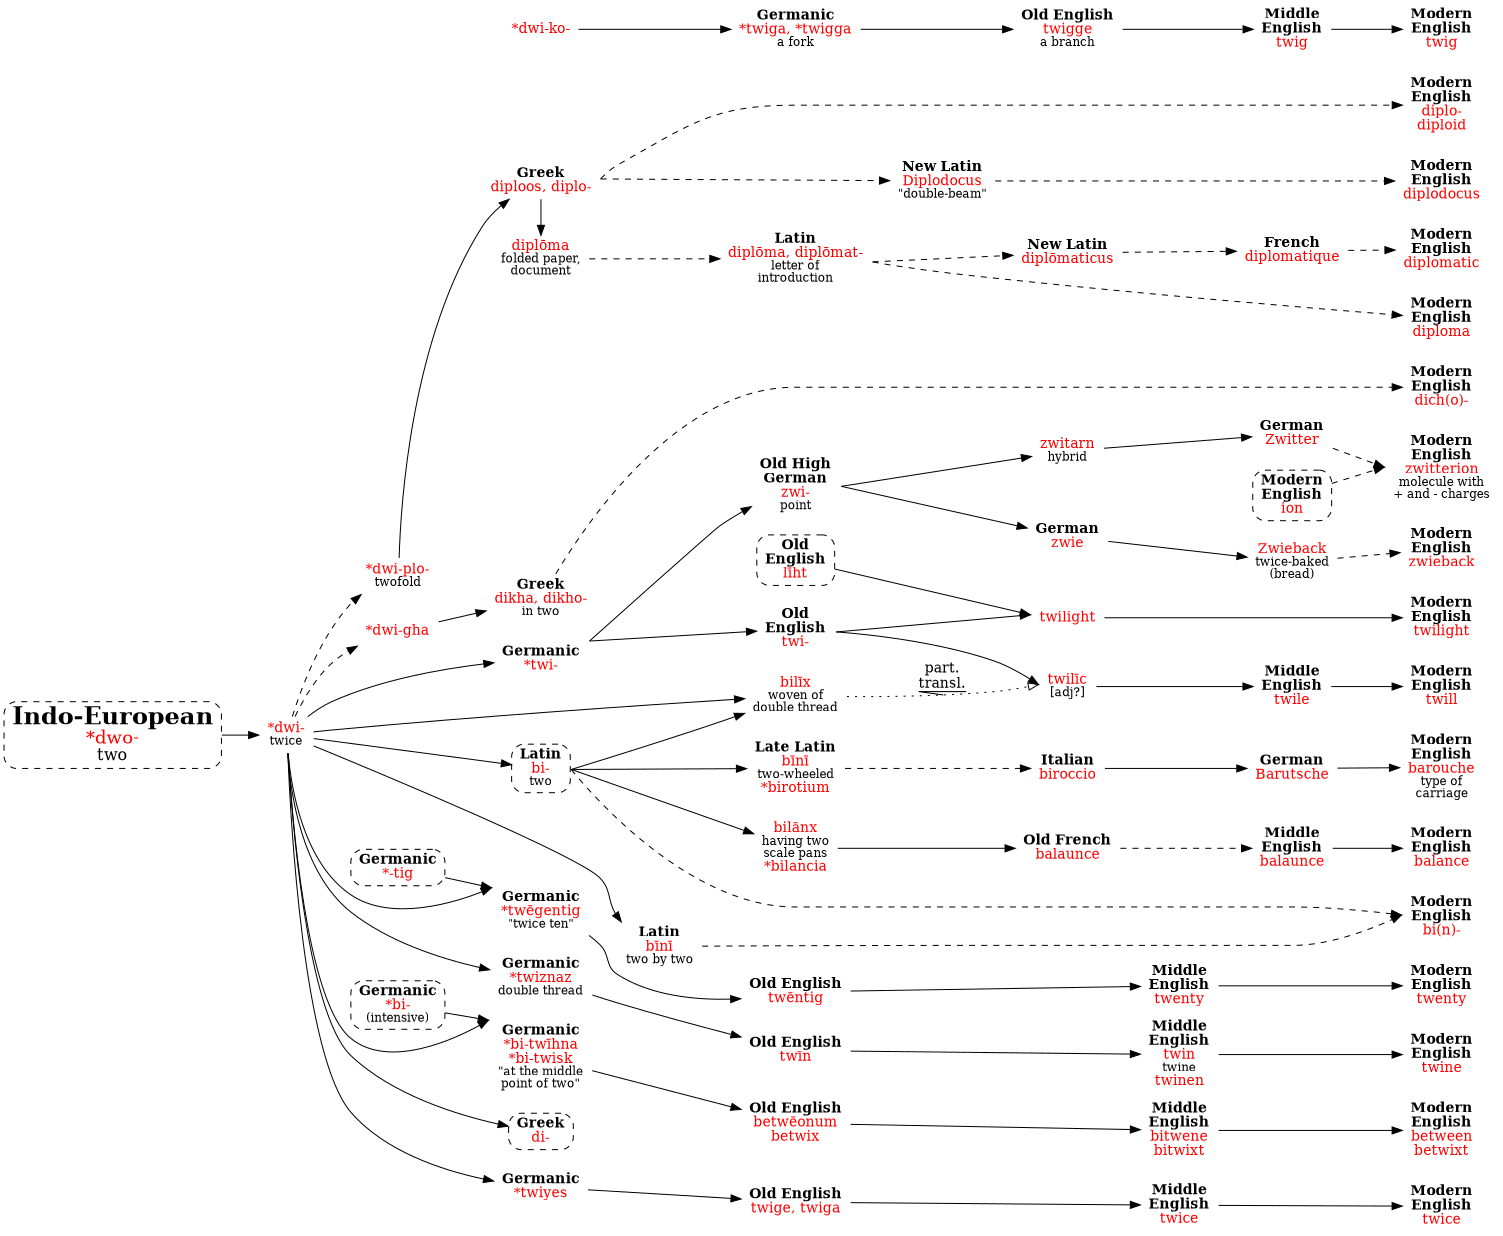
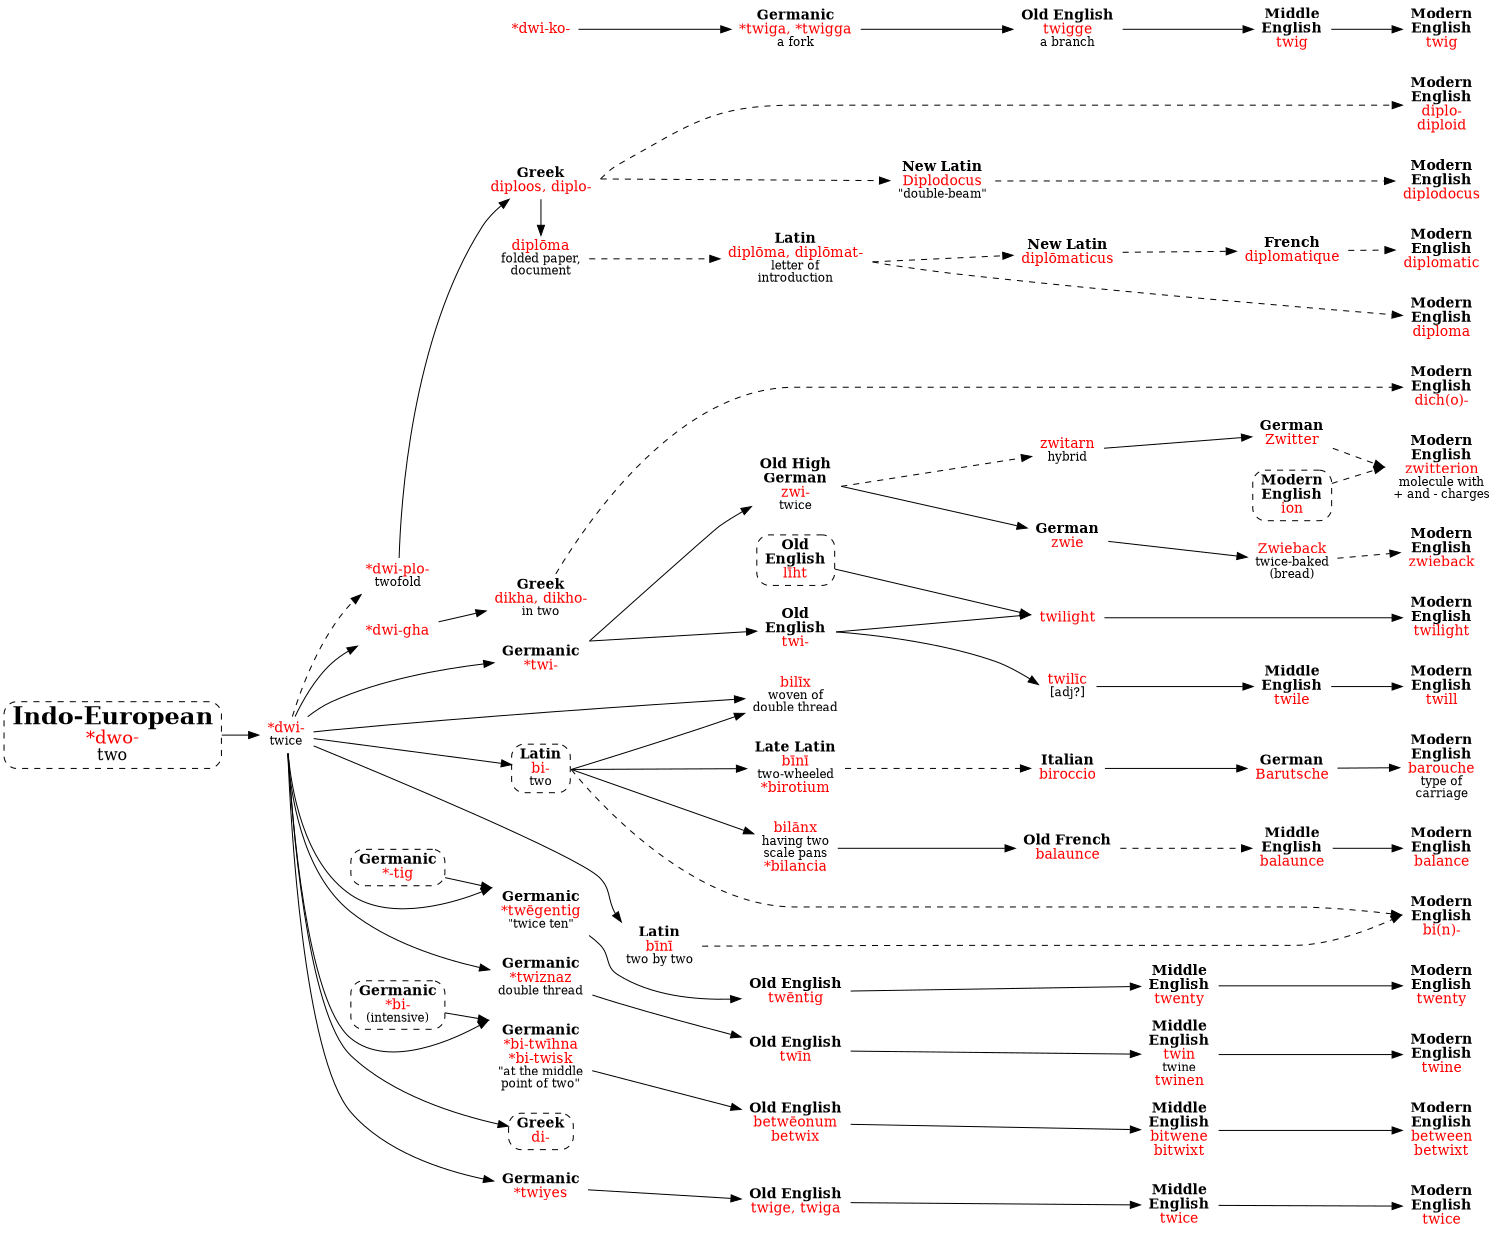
(931, 472) -> (931, 472)
(796, 506) -> (796, 506)
(317, 680) -> (317, 680)
(938, 695) -> none
